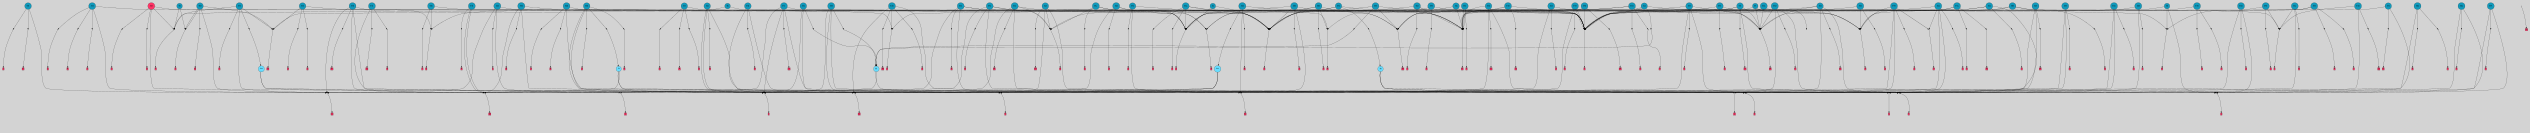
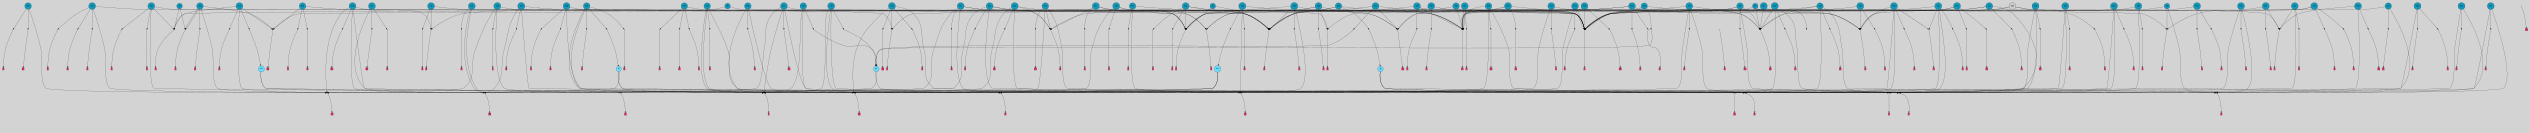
(151, 6) -> (151, 6)
(1720, 6) -> none
(2012, 6) -> (2012, 6)
